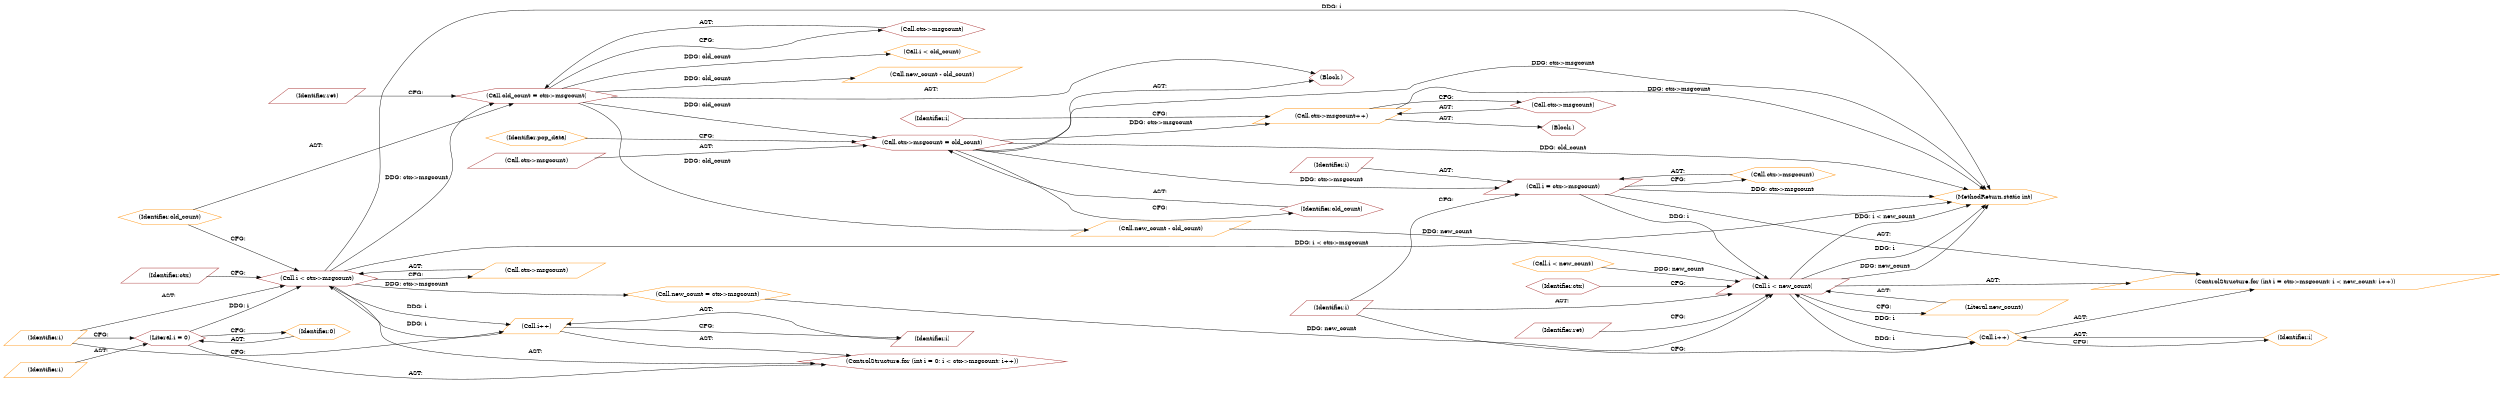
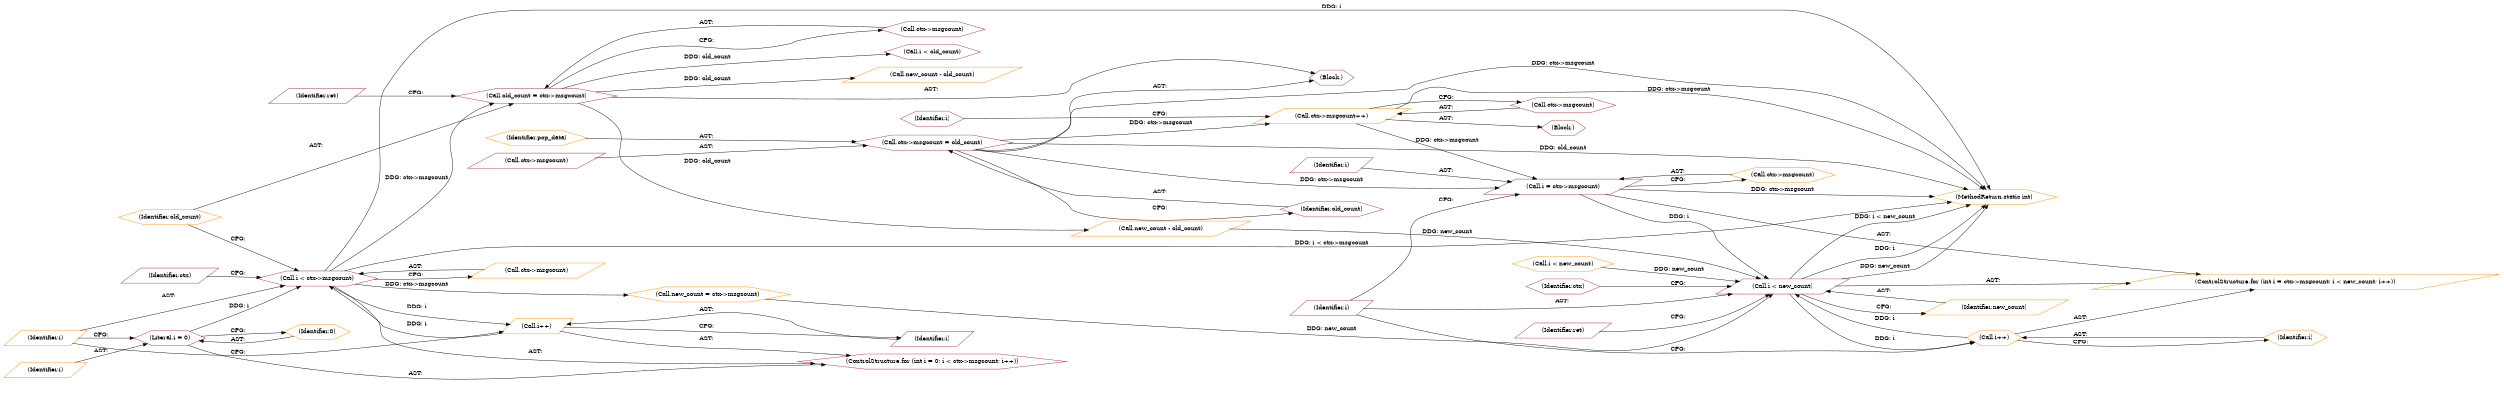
(932, 52) -> (932, 52)
(727, 122) -> none
(708, 136) -> (708, 136)
none -> (1453, 154)
(1994, 307) -> (1994, 307)
